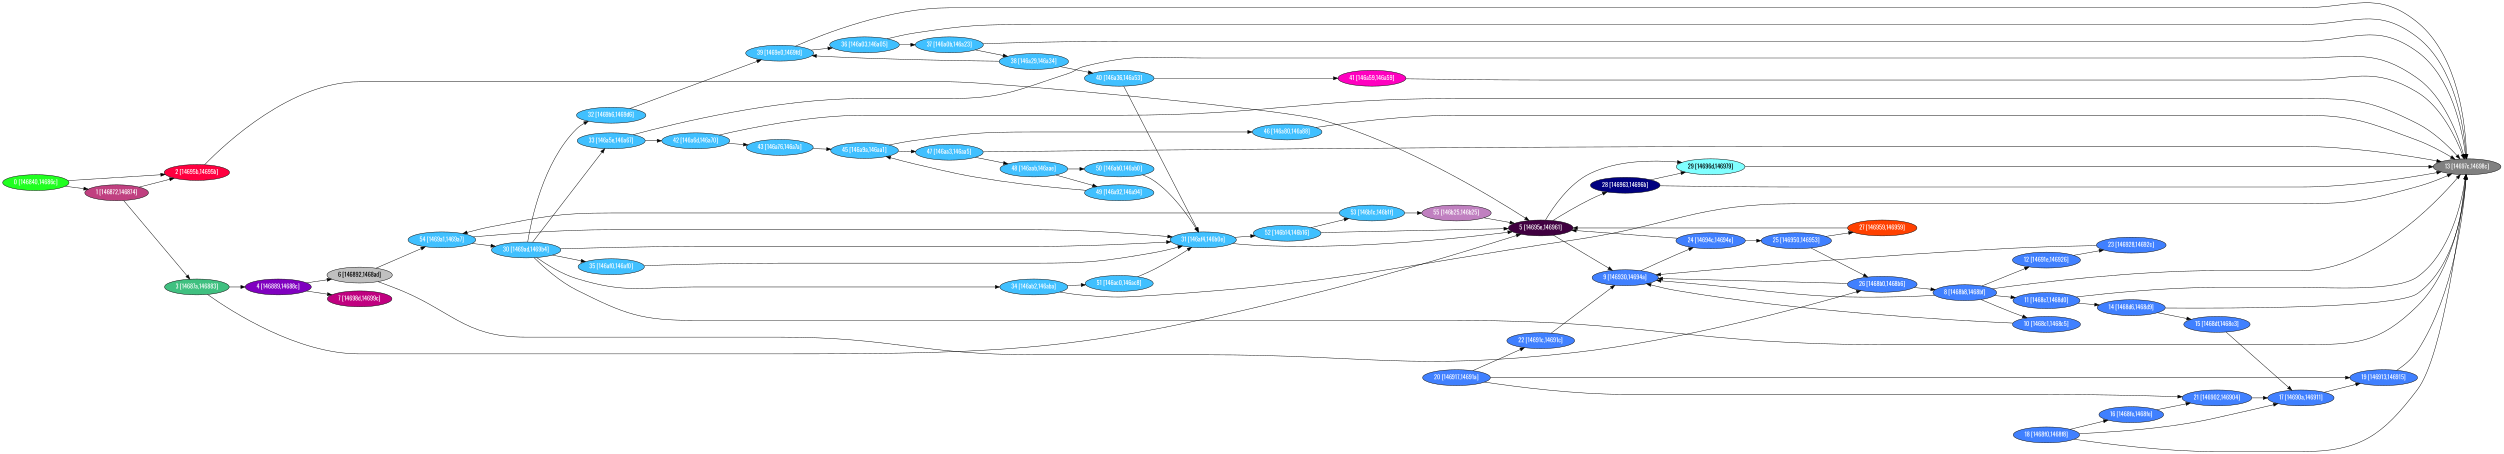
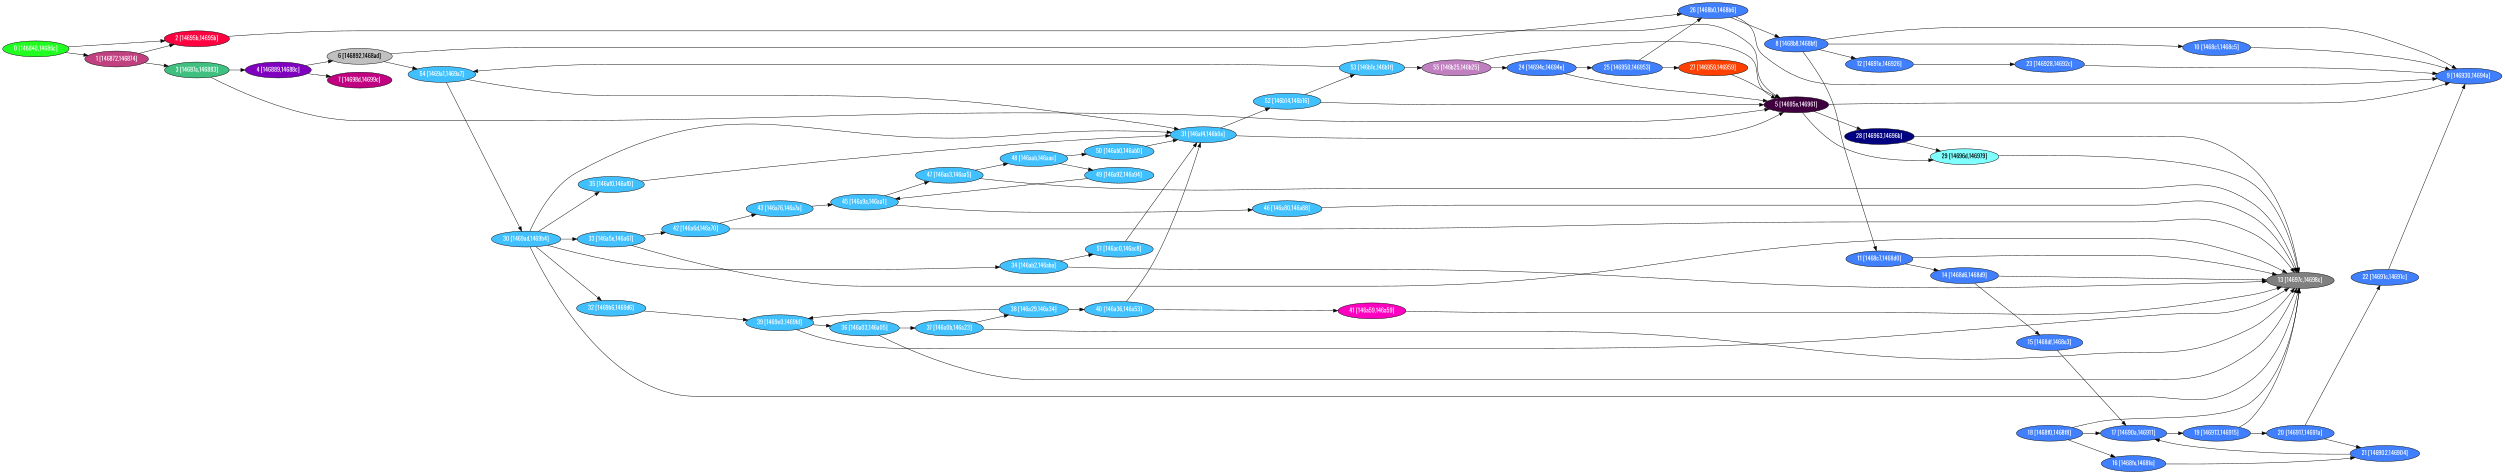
(1665, 260) -> (1497, 68)
(2240, 271) -> none
(1918, 378) -> (2256, 433)
